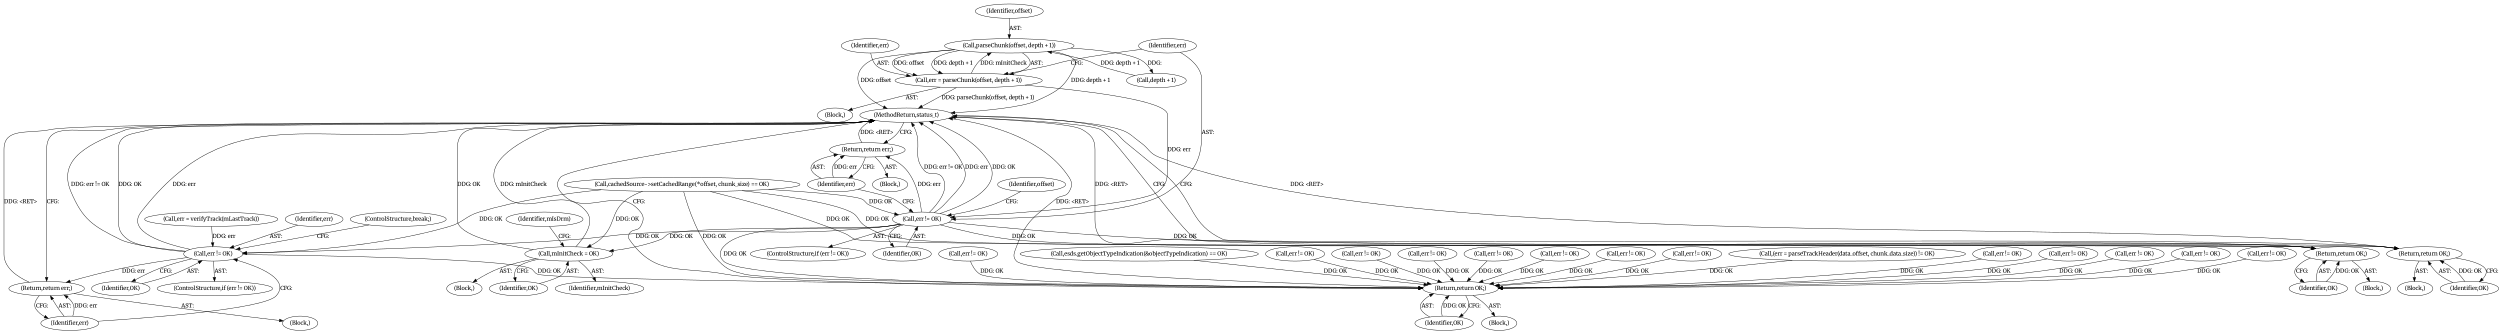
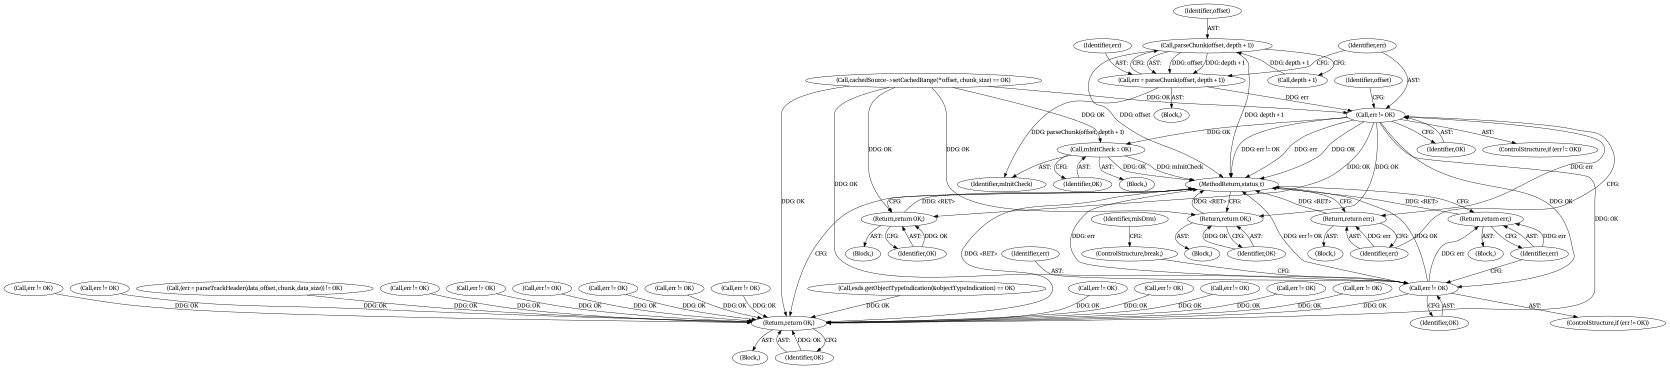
(1004, 63) -> (1139, 63)
(1155, 63) -> (1340, 63)
(939, 97) -> (1066, 103)
(211, 219) -> none
(555, 235) -> (1130, 235)
